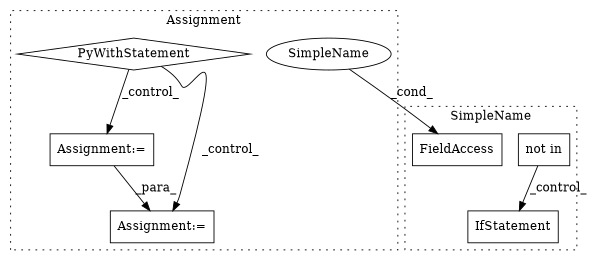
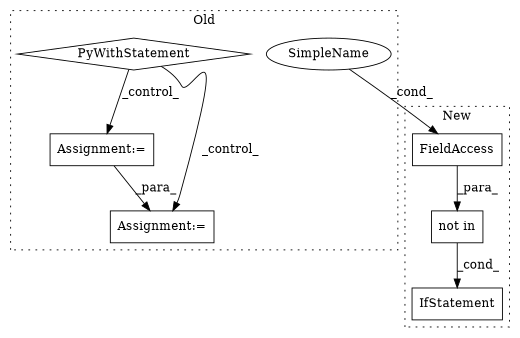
(204, 21) -> (204, 21)
(491, 117) -> (457, 117)
none -> (457, 184)
(558, 188) -> (478, 265)
